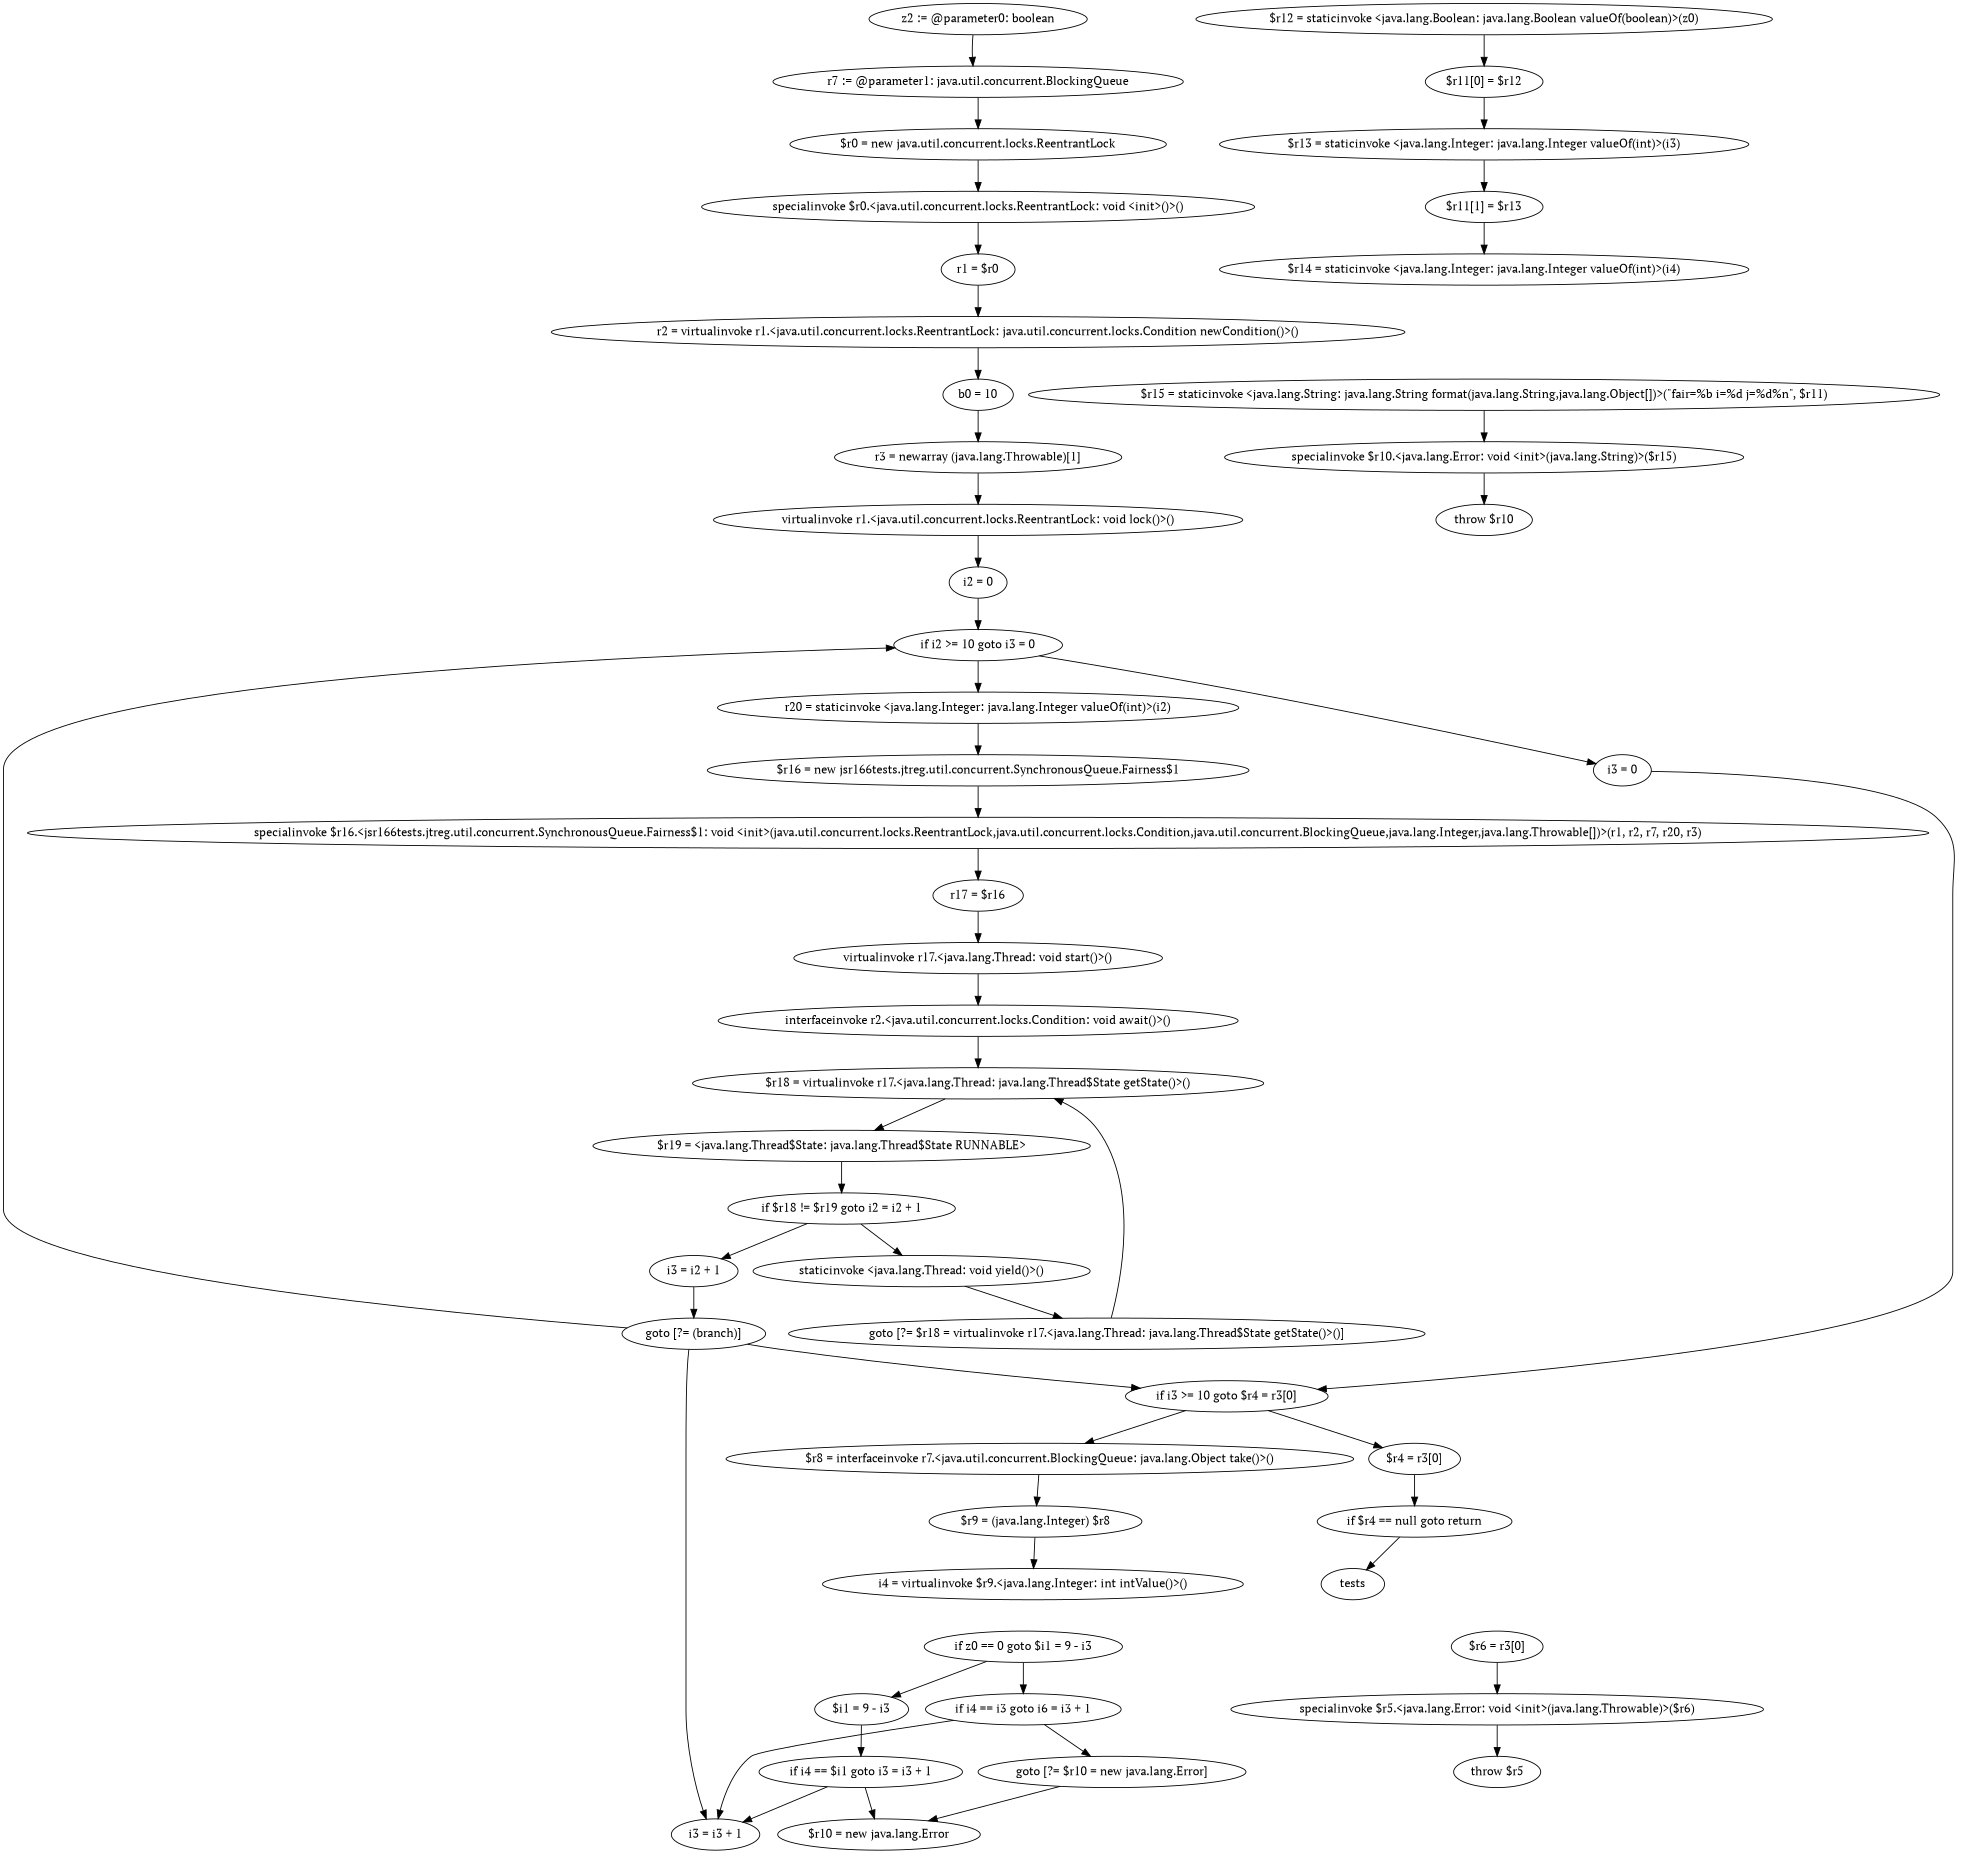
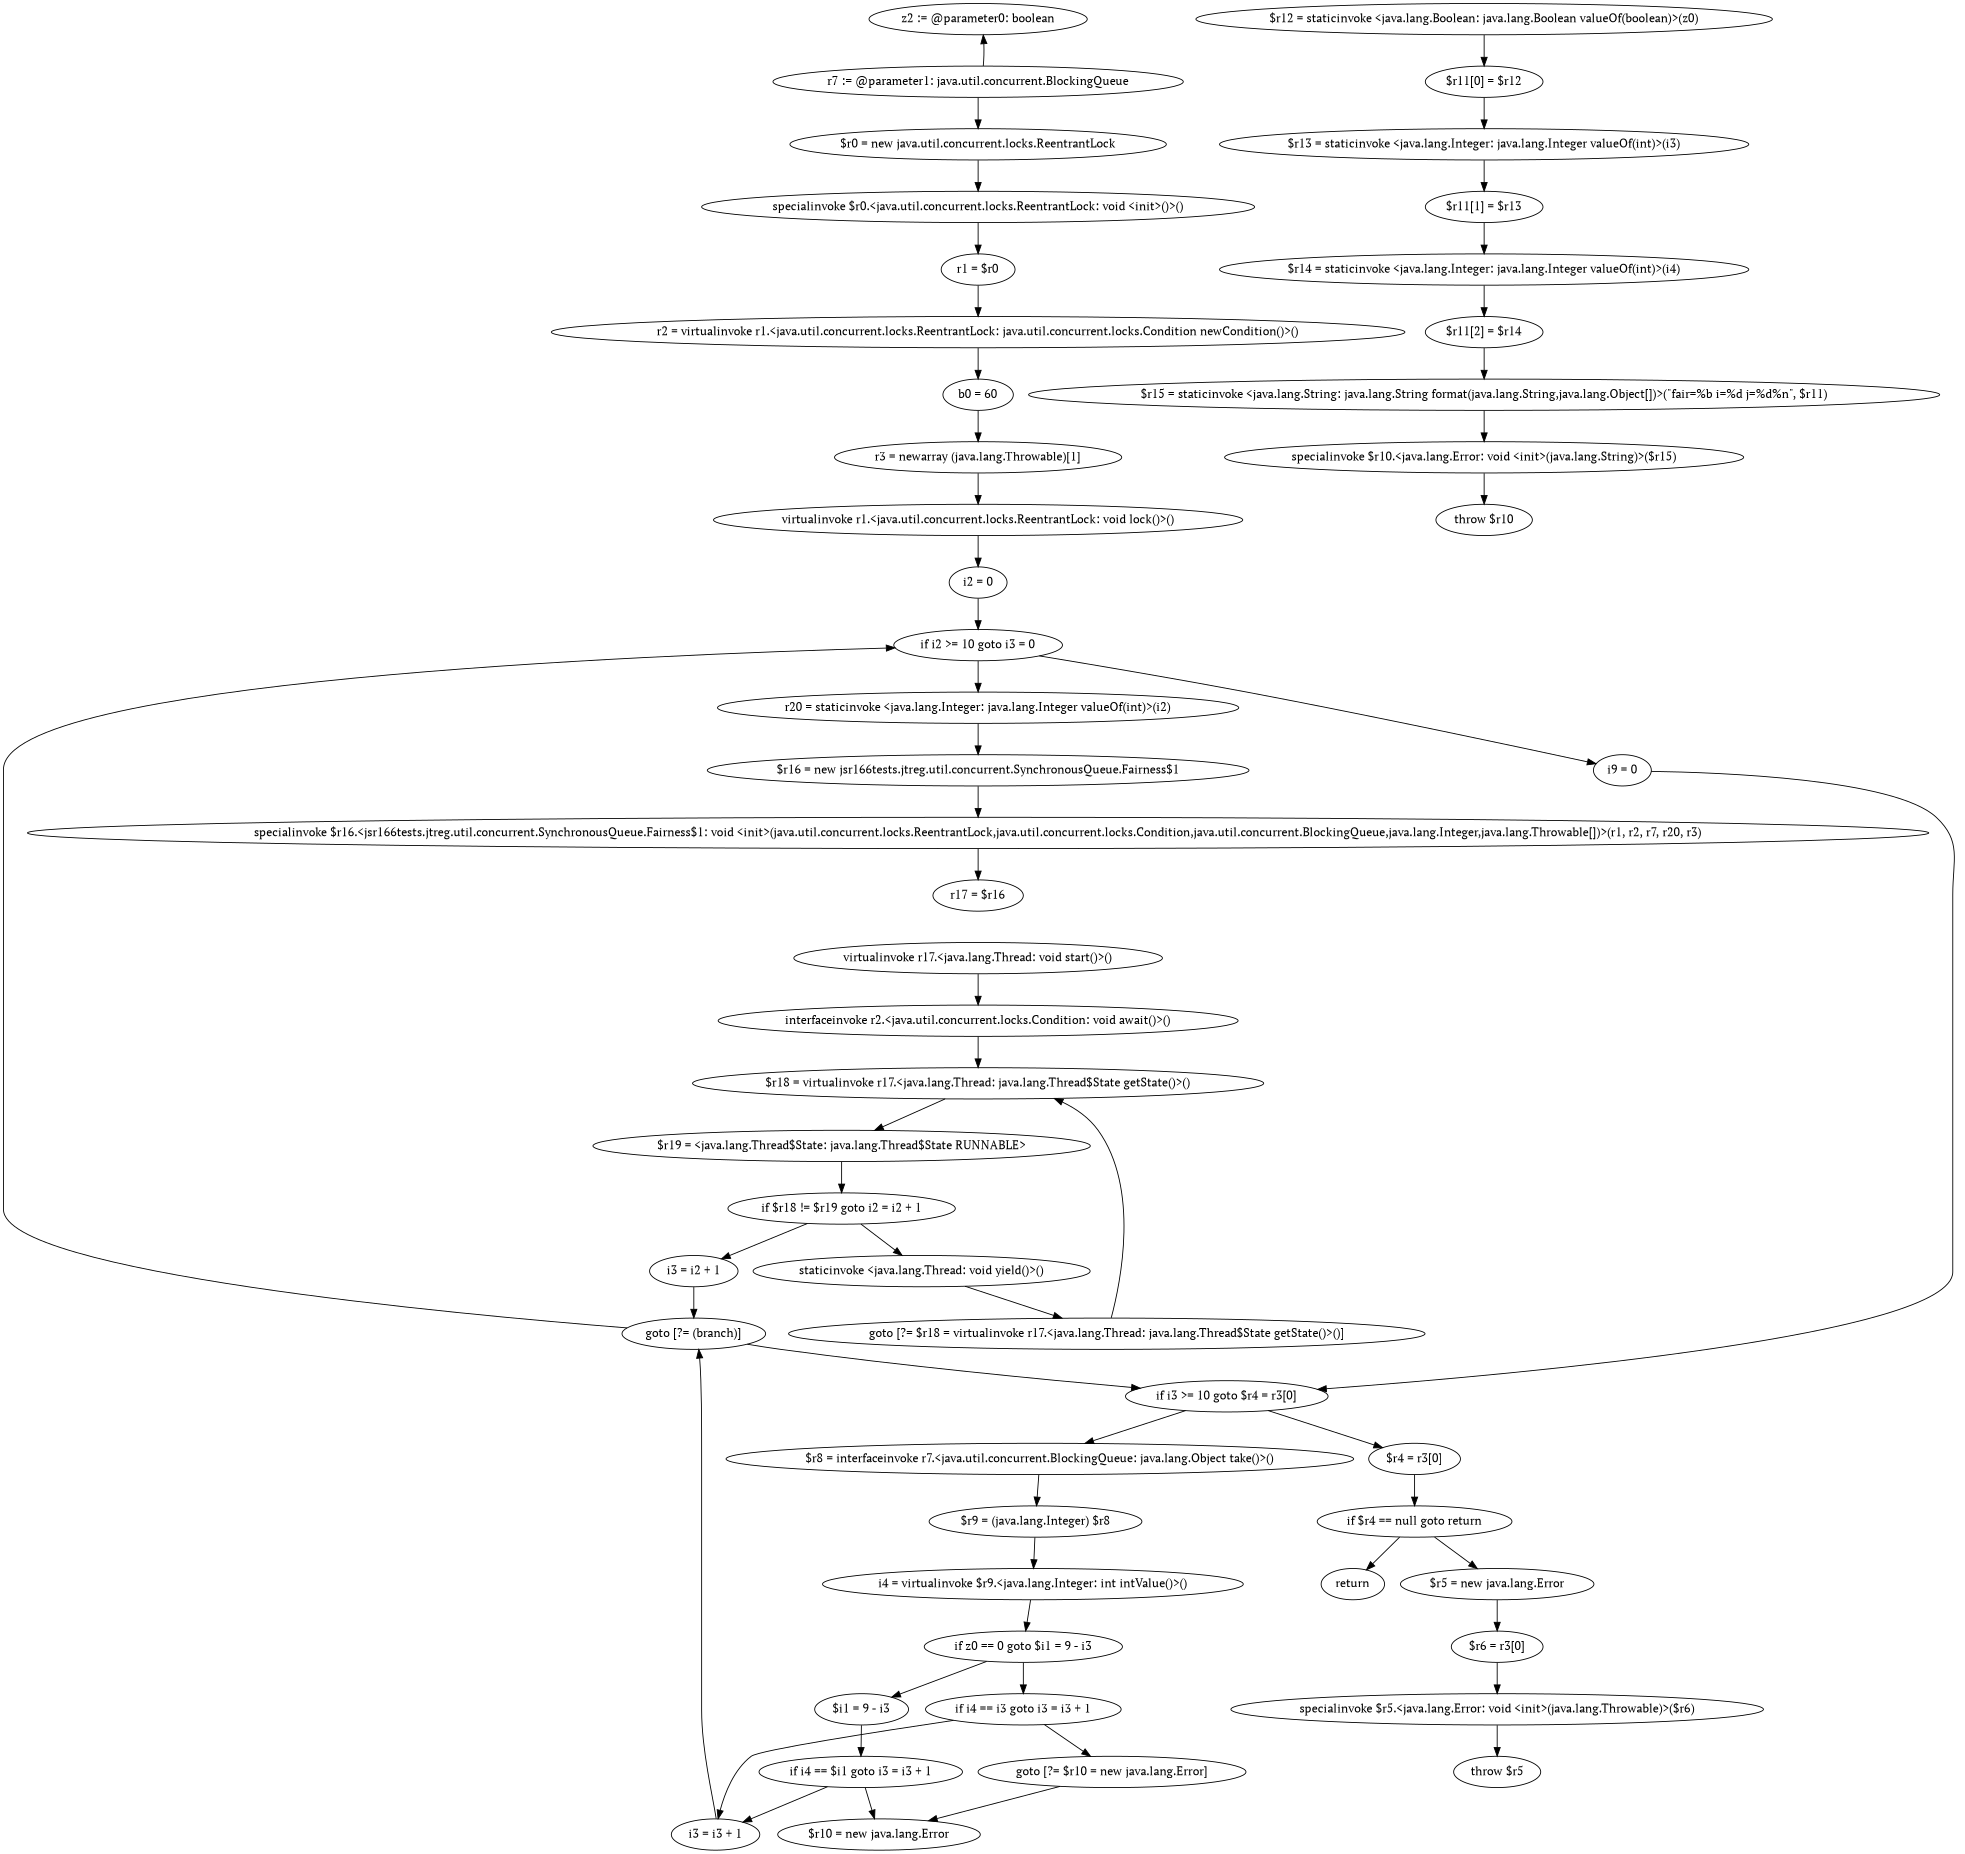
(972, 46) -> (984, 55)
none -> (1484, 332)
(978, 395) -> (978, 395)
(1622, 770) -> (1622, 770)
(978, 923) -> none
(686, 1581) -> (702, 1589)
(1353, 1584) -> (1353, 1584)
none -> (1497, 1584)
none -> (1029, 1611)
(1023, 1709) -> (1023, 1709)
